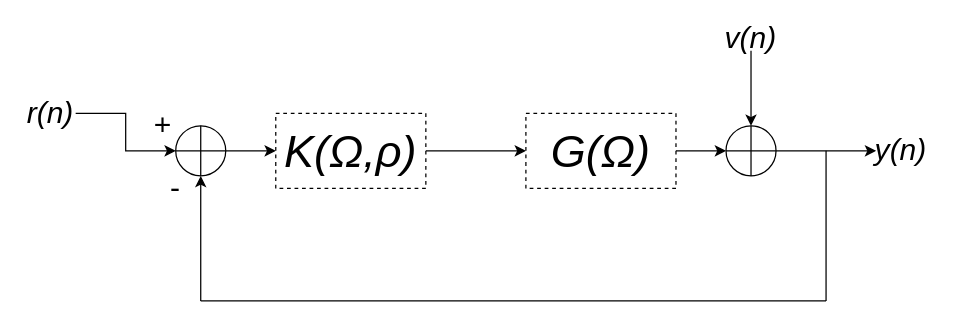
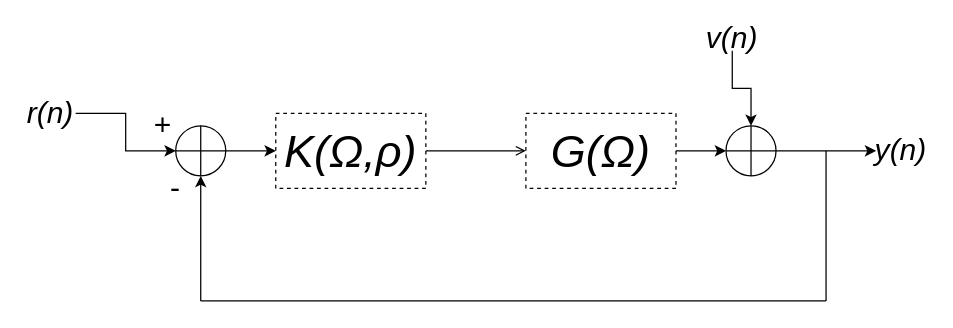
(751, 38) -> (732, 38)
(516, 151) -> (517, 151)
